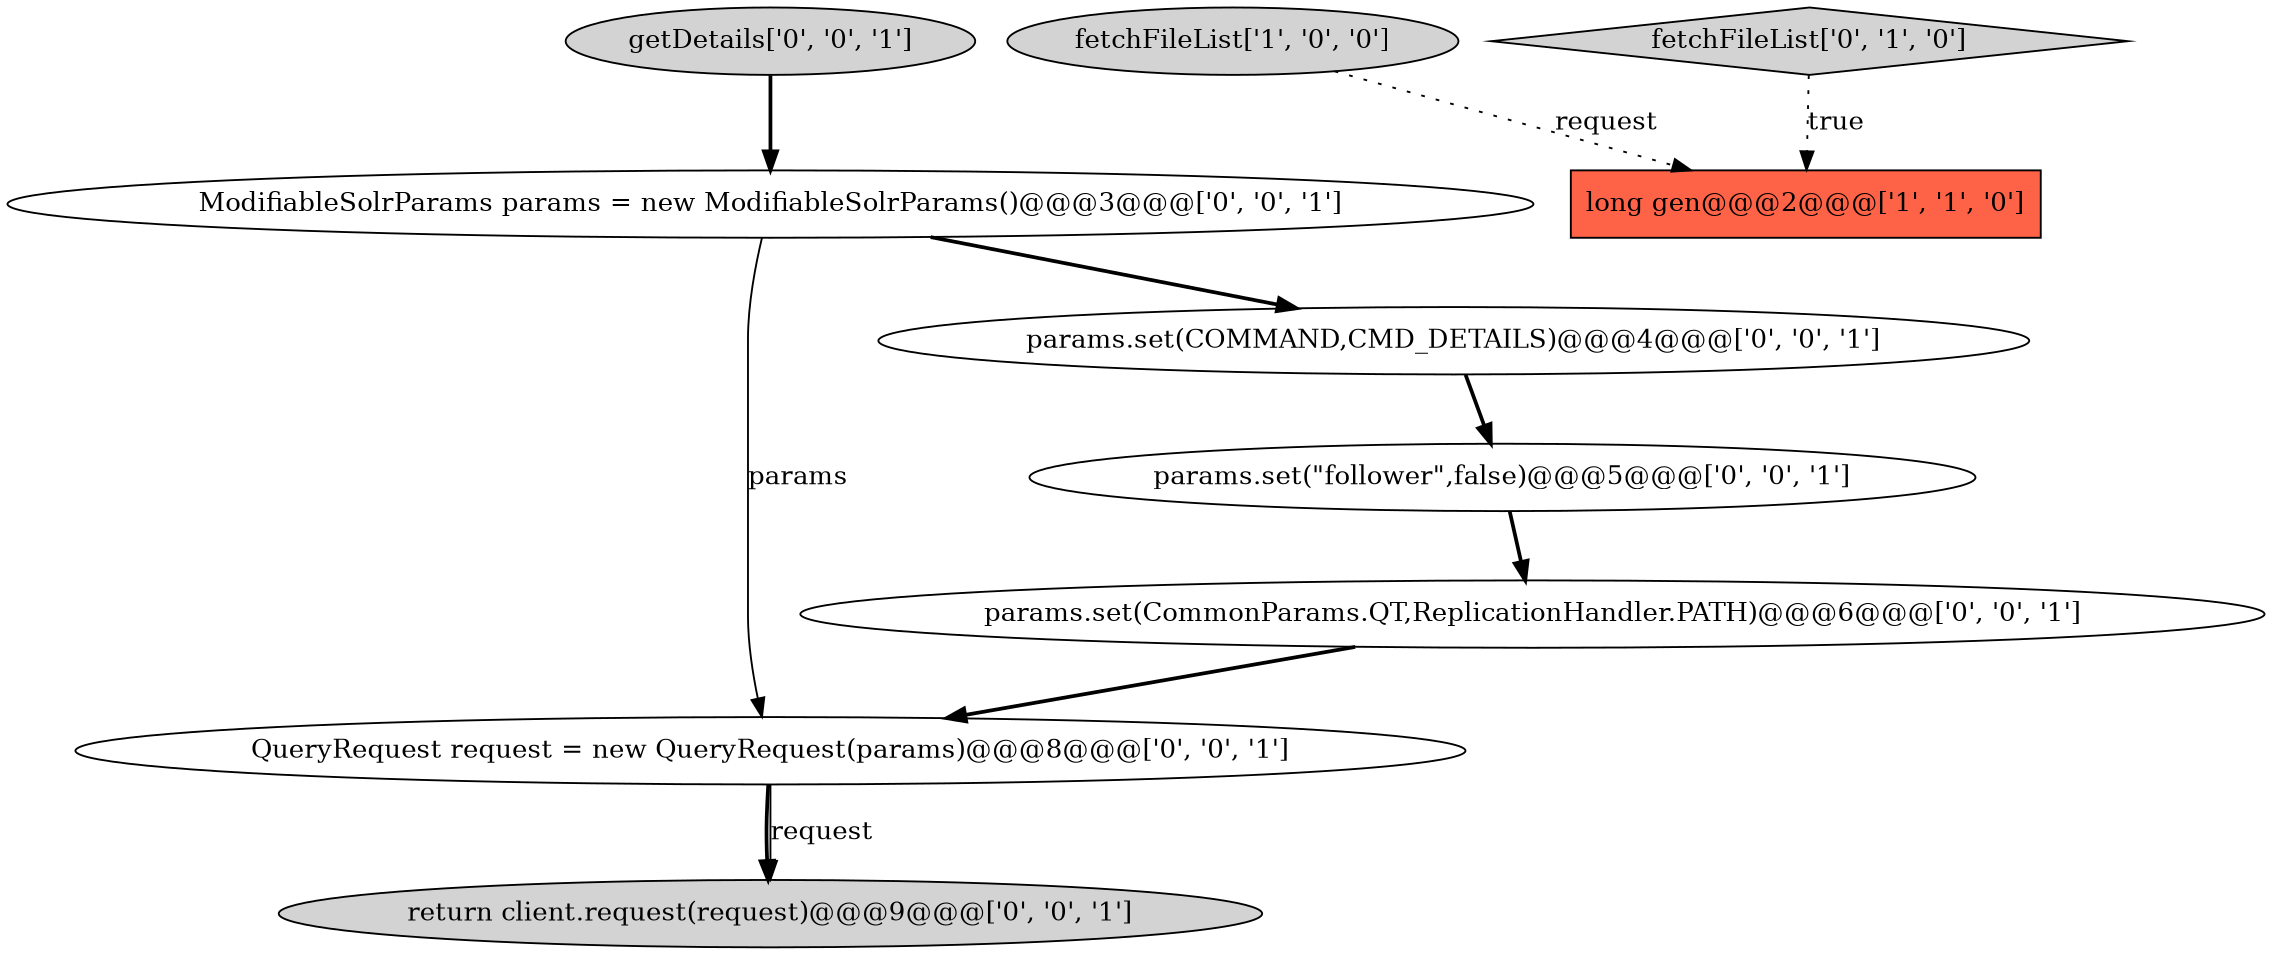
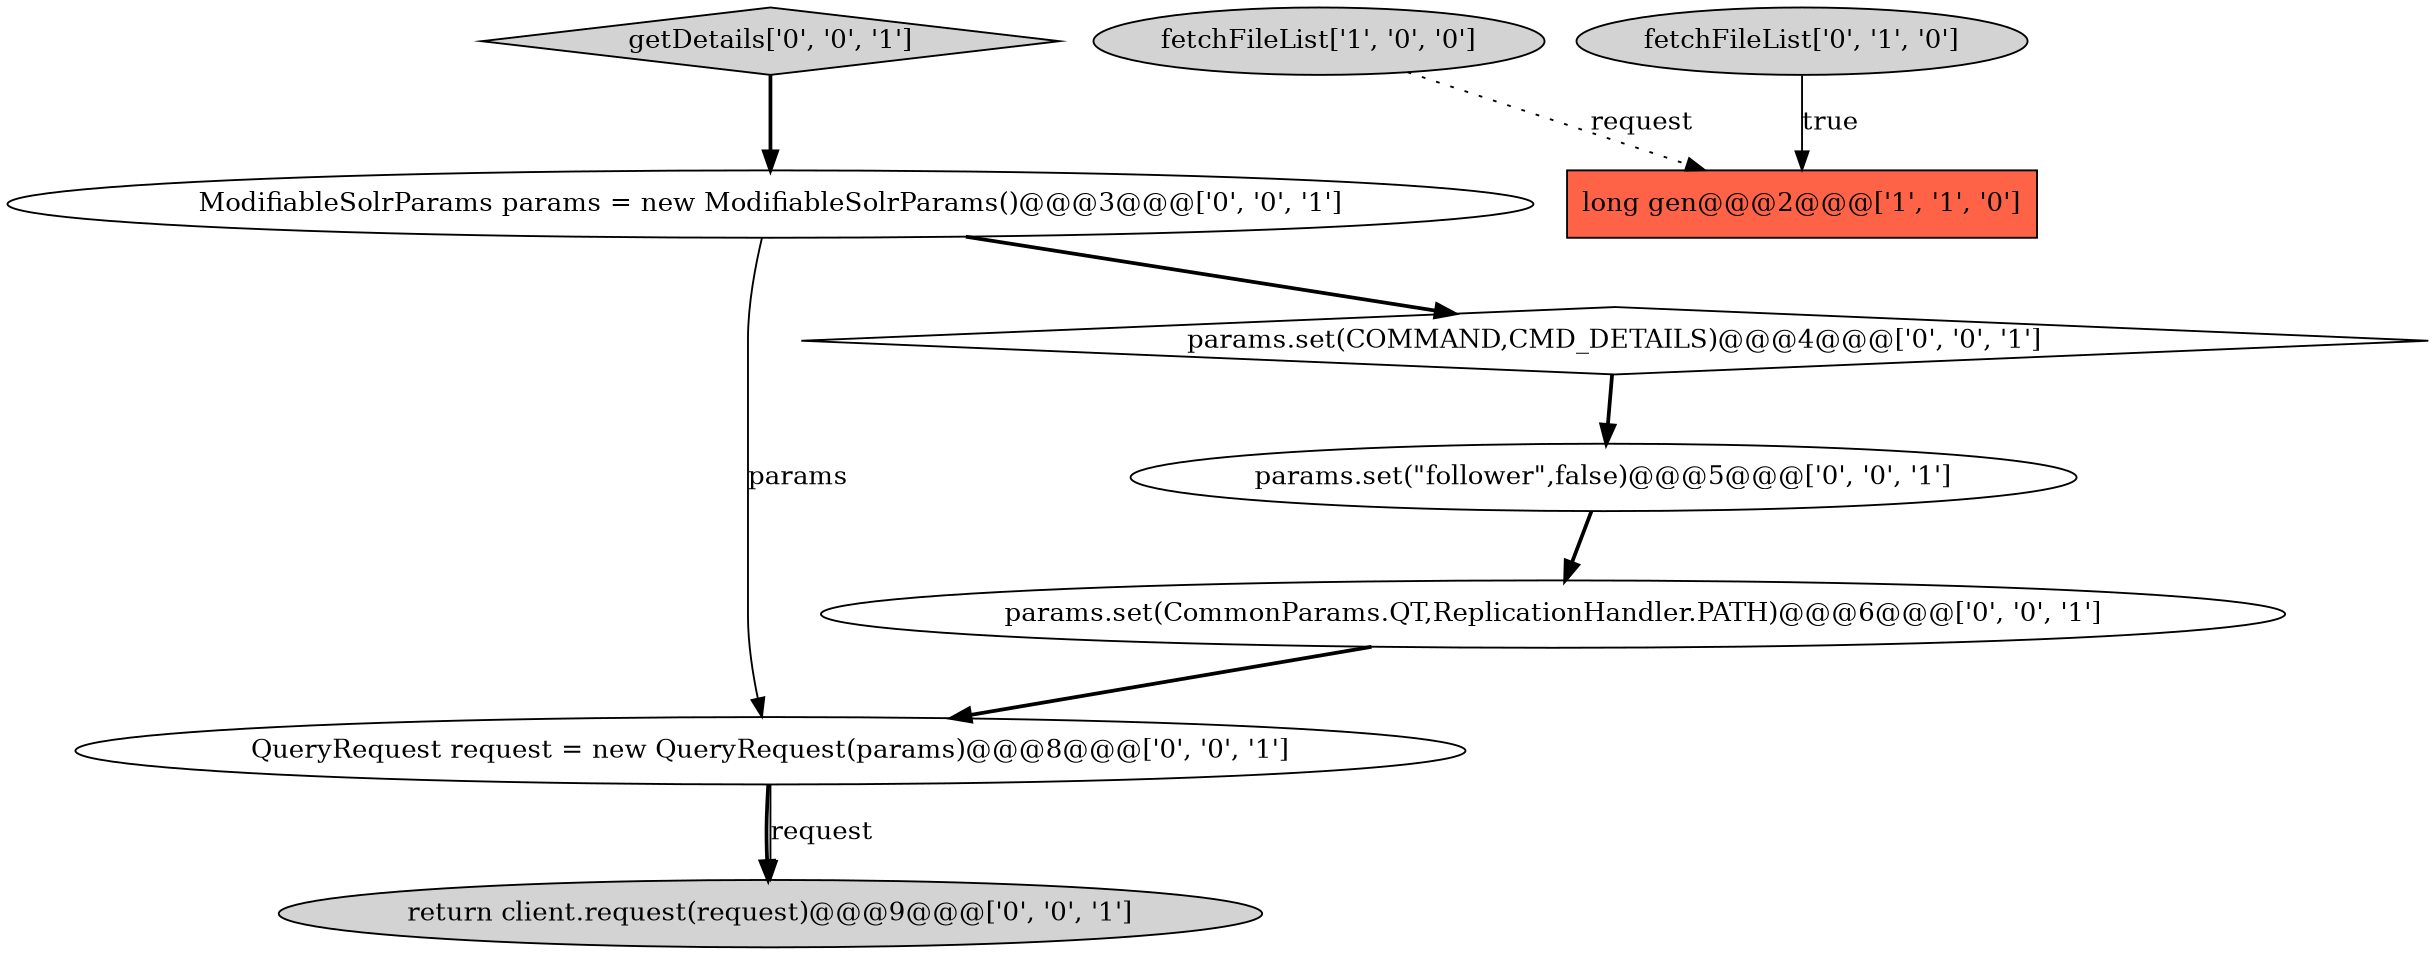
(770, 41) -> (770, 41)
(1810, 41) -> (1802, 41)
(1808, 113) -> (1802, 113)
(1454, 341) -> (1615, 341)
